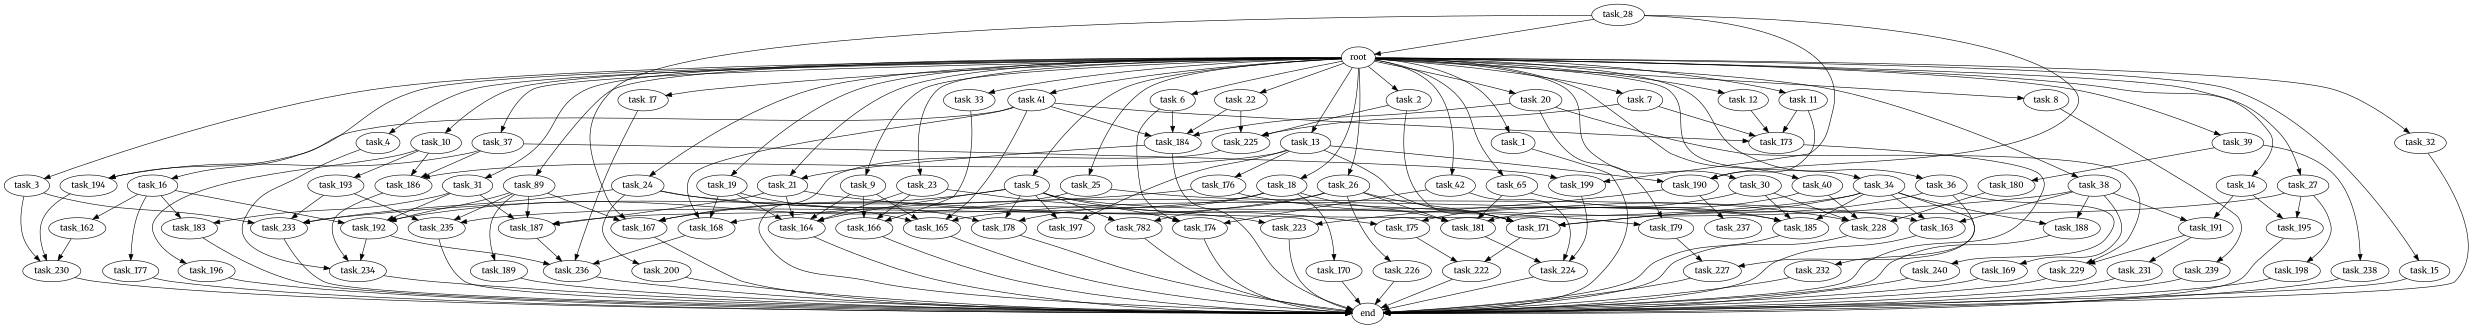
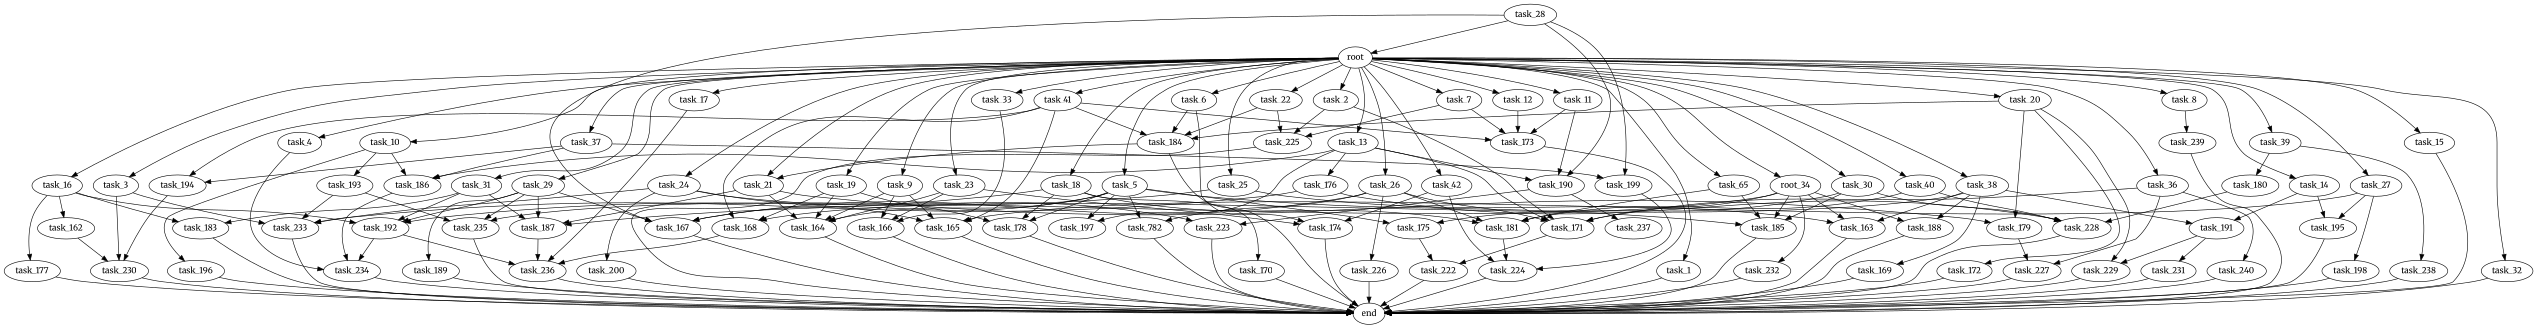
(529, 186) -> (538, 186)
(1879, 186) -> (1795, 186)
none -> (1964, 271)
